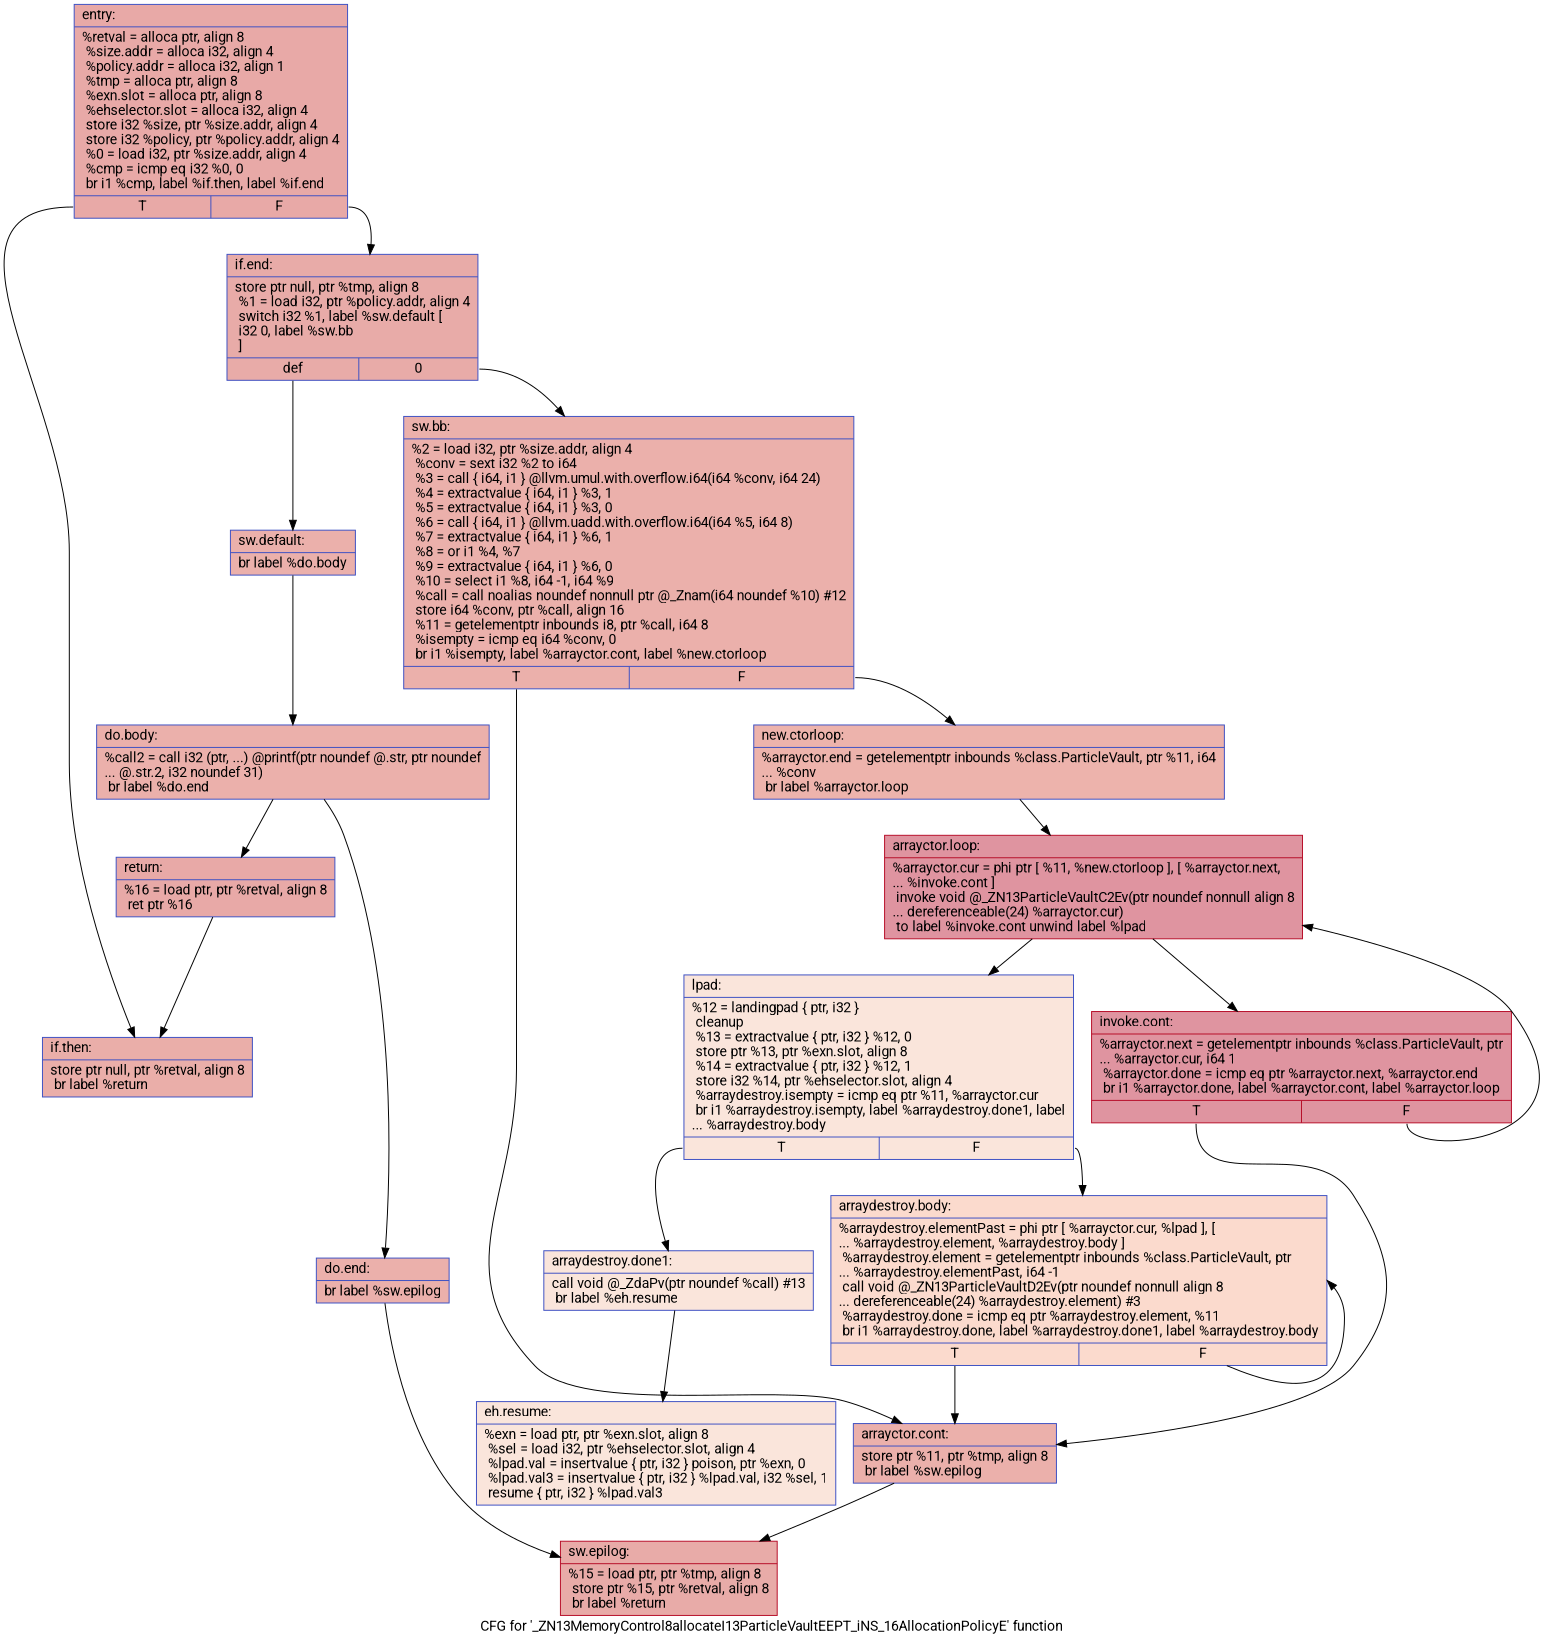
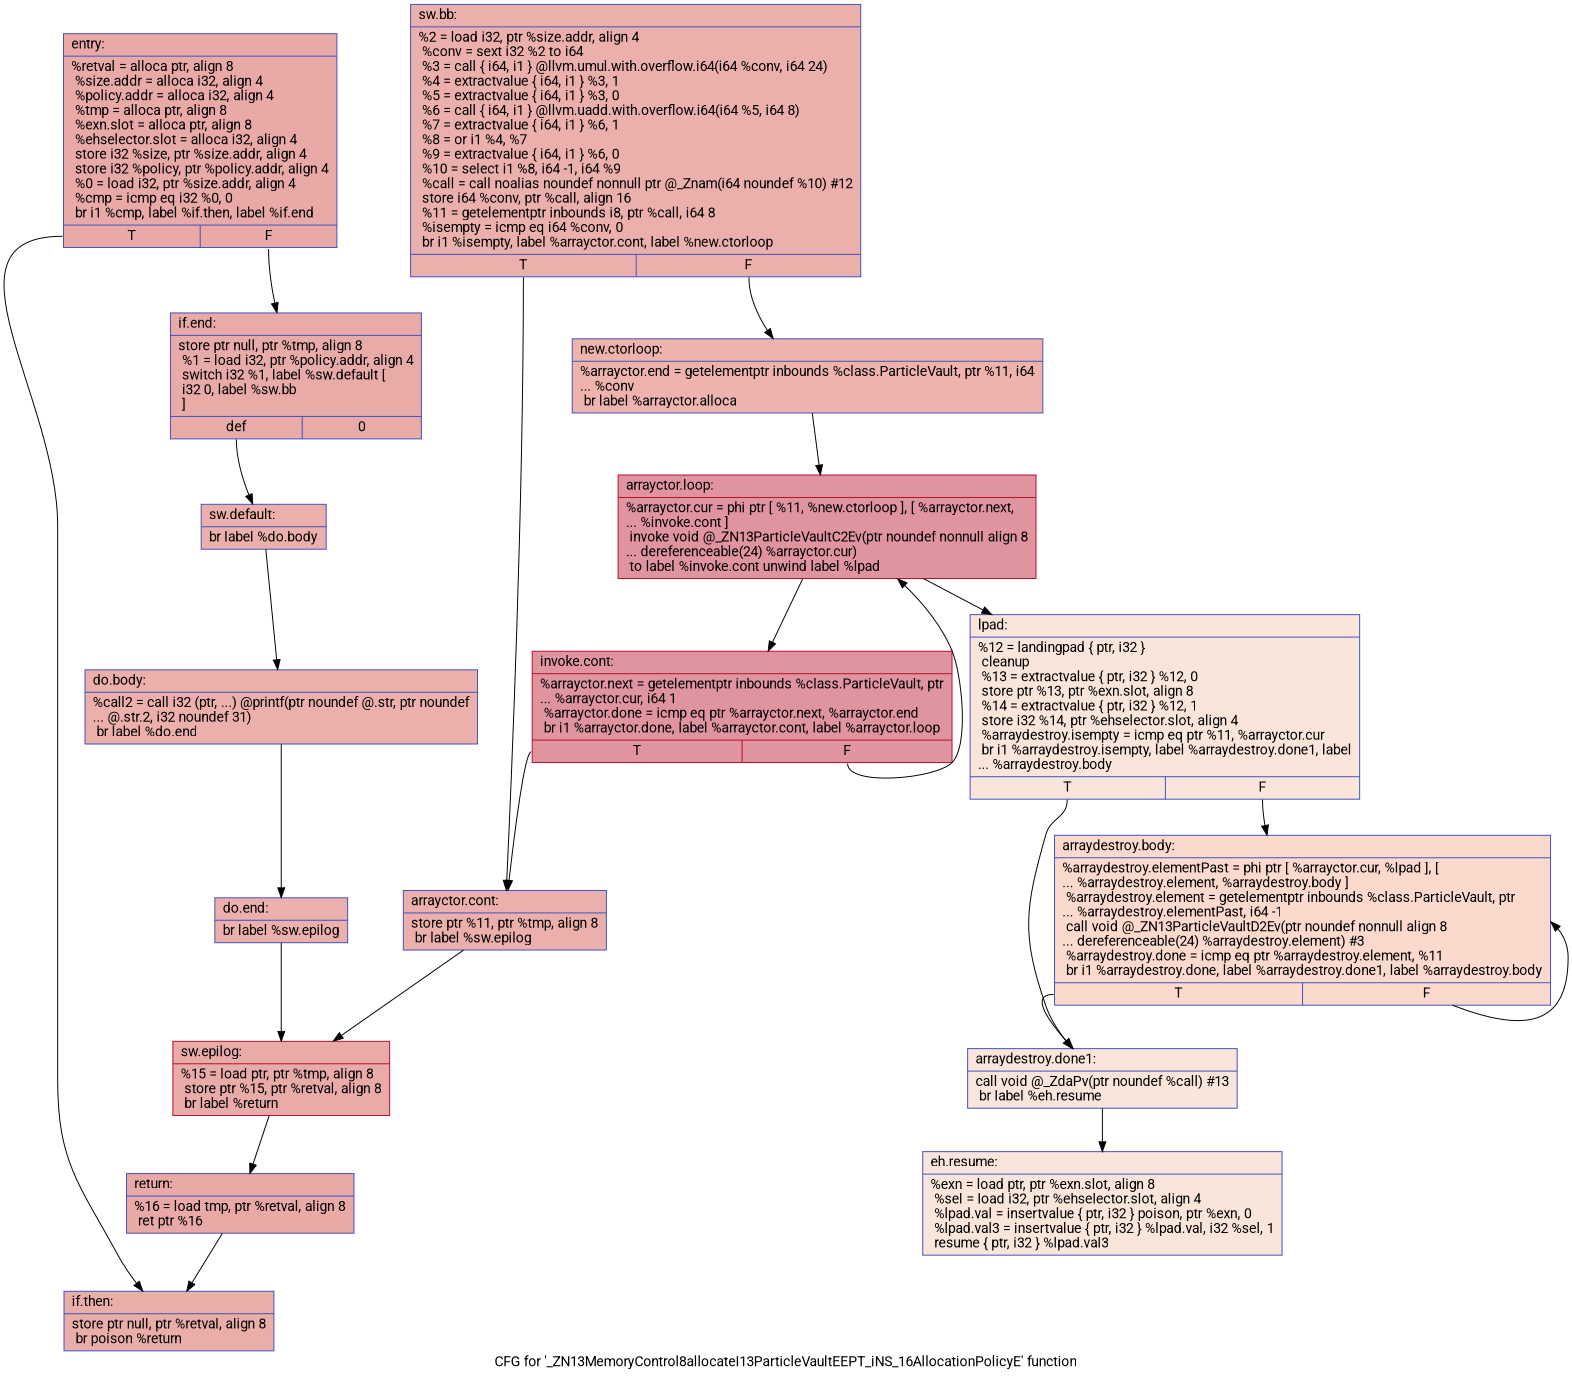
(184, 67) -> (173, 96)
(523, 380) -> none
(835, 787) -> (659, 401)
(260, 824) -> (261, 1140)
(226, 890) -> (240, 1207)
(99, 1085) -> (127, 1339)
(955, 1390) -> (1048, 1017)
